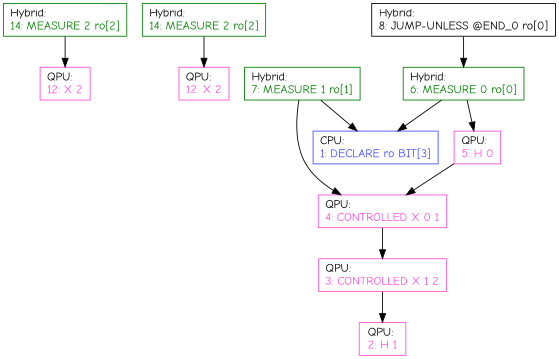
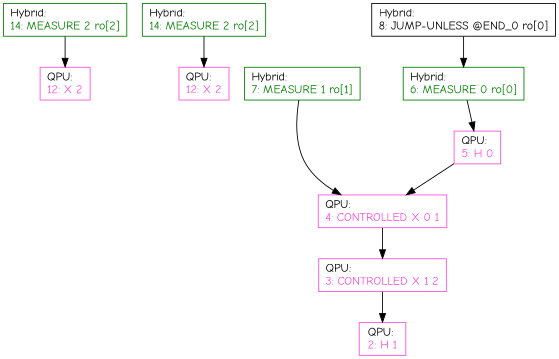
(376, 147) -> none
